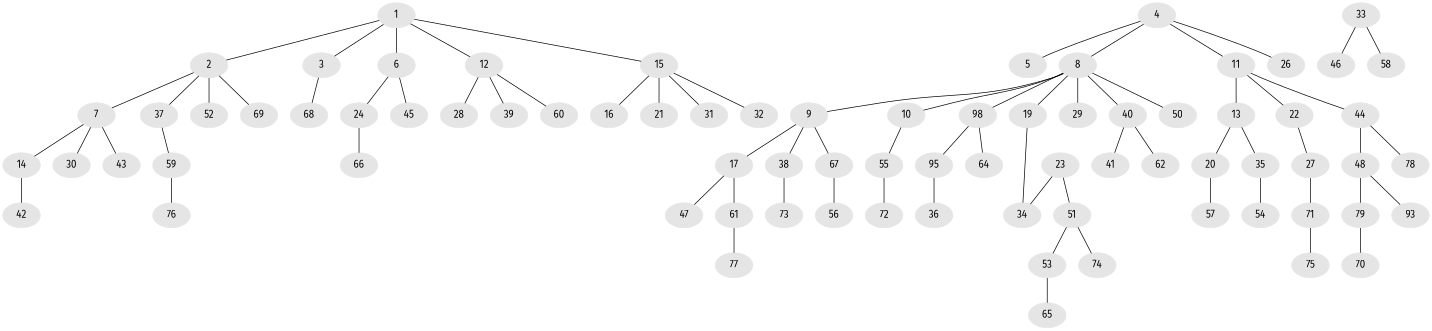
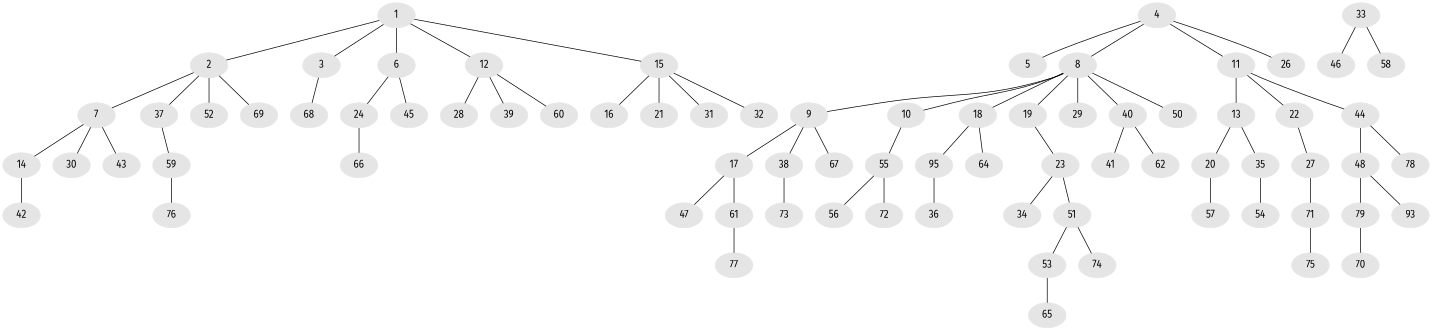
(978, 115) -> (978, 115)
(1025, 165) -> (1044, 140)
(834, 190) -> (859, 190)
